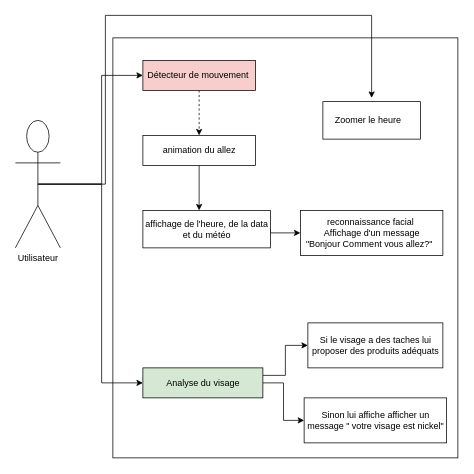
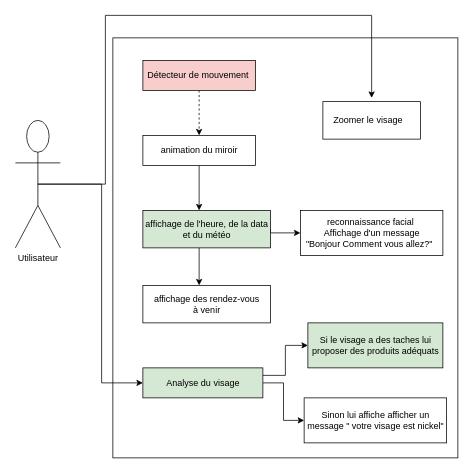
(102, 111) -> none
(372, 120) -> (372, 120)
(200, 150) -> (200, 150)
(207, 229) -> (207, 229)
none -> (199, 278)
none -> (207, 304)
(375, 345) -> (375, 345)
